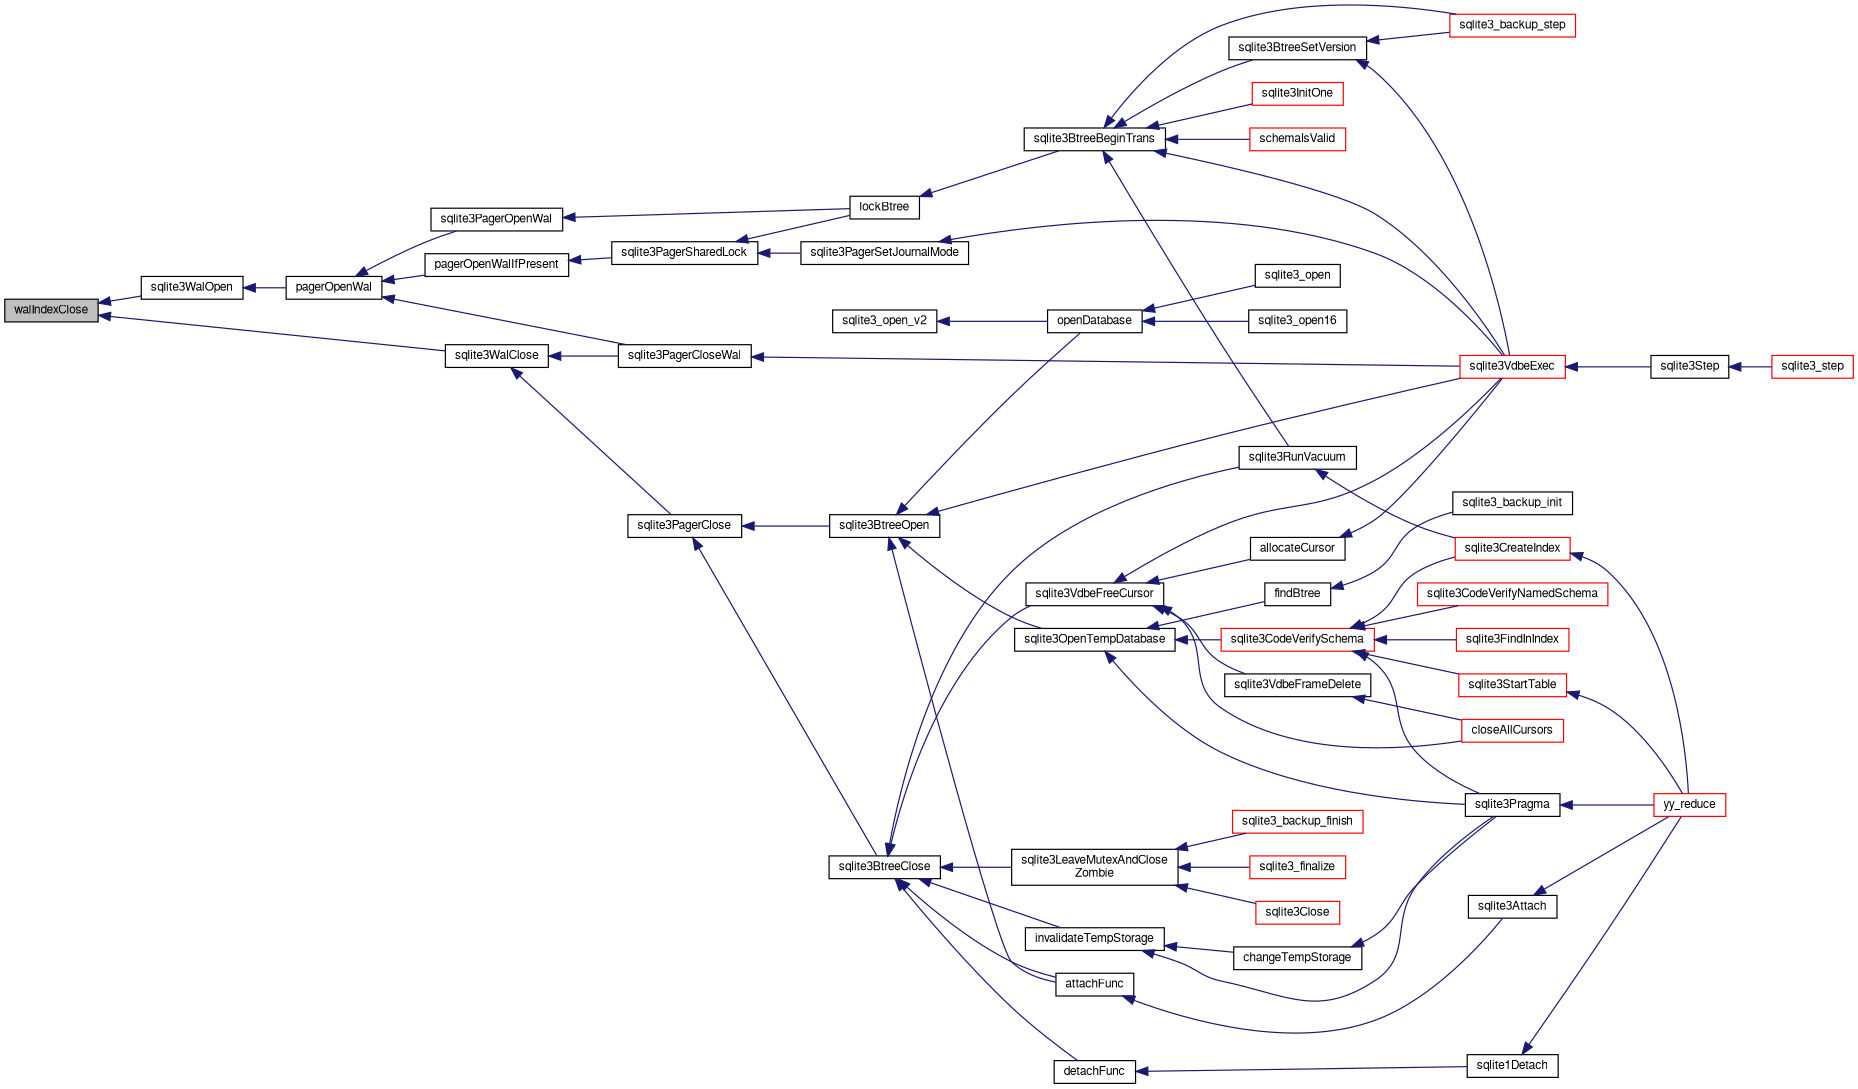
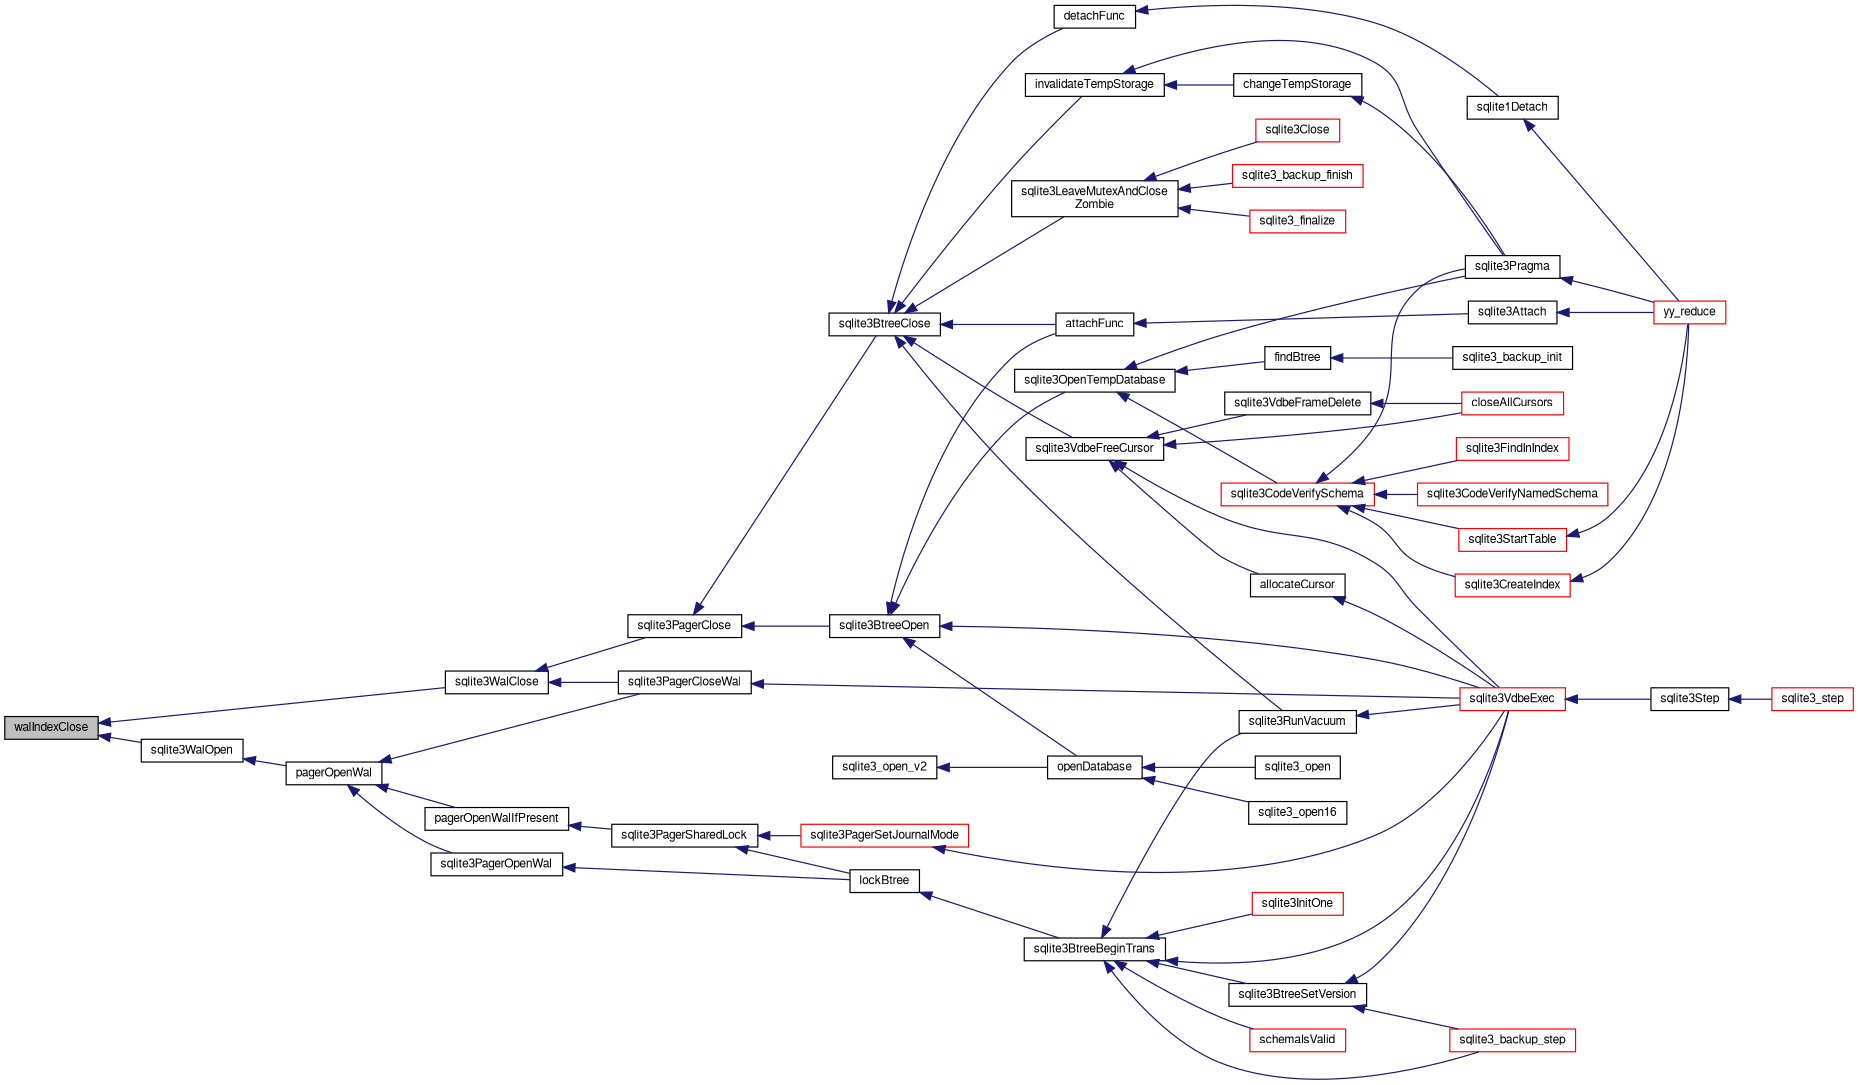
(885, 253) -> (885, 836)
(1394, 516) -> (1414, 710)
